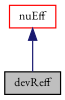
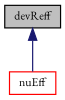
(33, 56) -> (33, 56)
